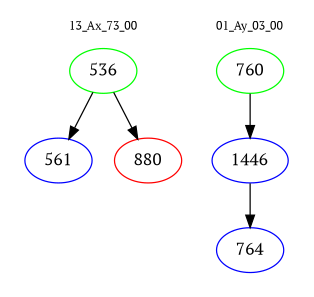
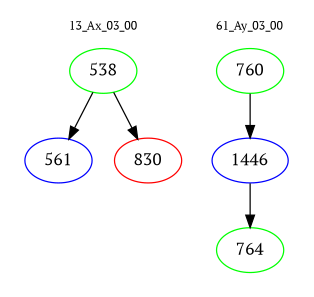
(103, 27) -> (103, 27)
(250, 27) -> (250, 27)
(103, 71) -> (103, 71)
(148, 161) -> (148, 161)
(250, 250) -> (250, 250)
